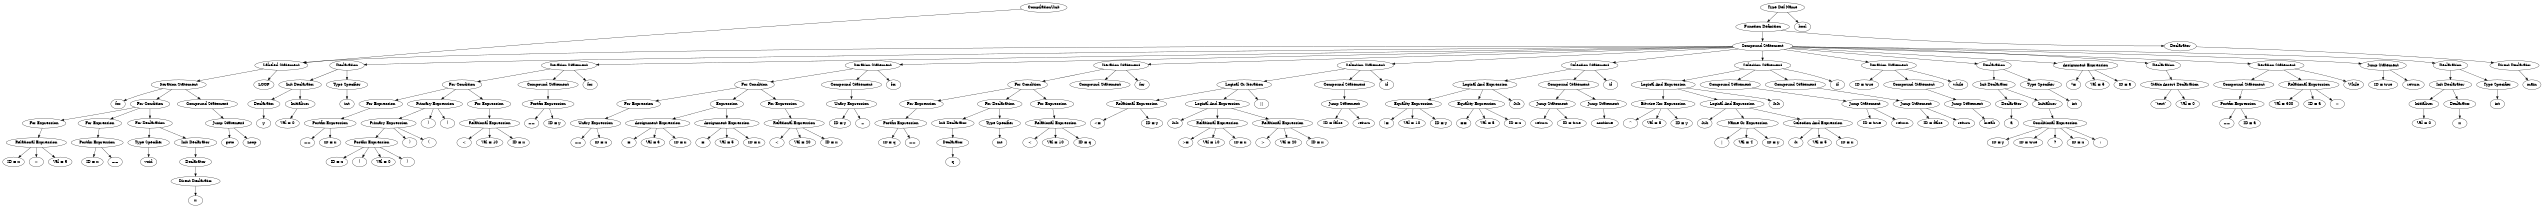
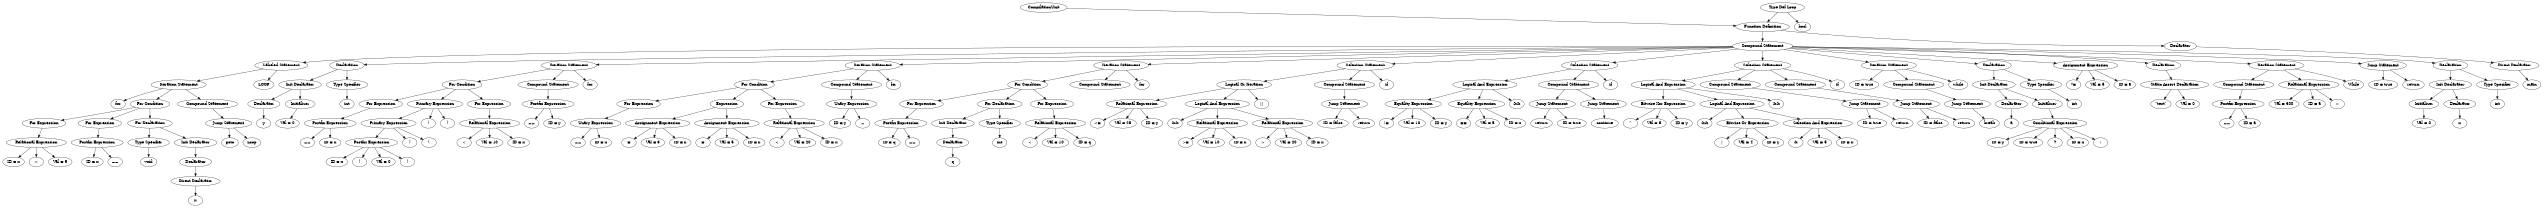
(1782, 8) -> (1782, 8)
(664, 34) -> (1400, 17)
none -> (1123, 123)
(1748, 123) -> (1748, 123)
